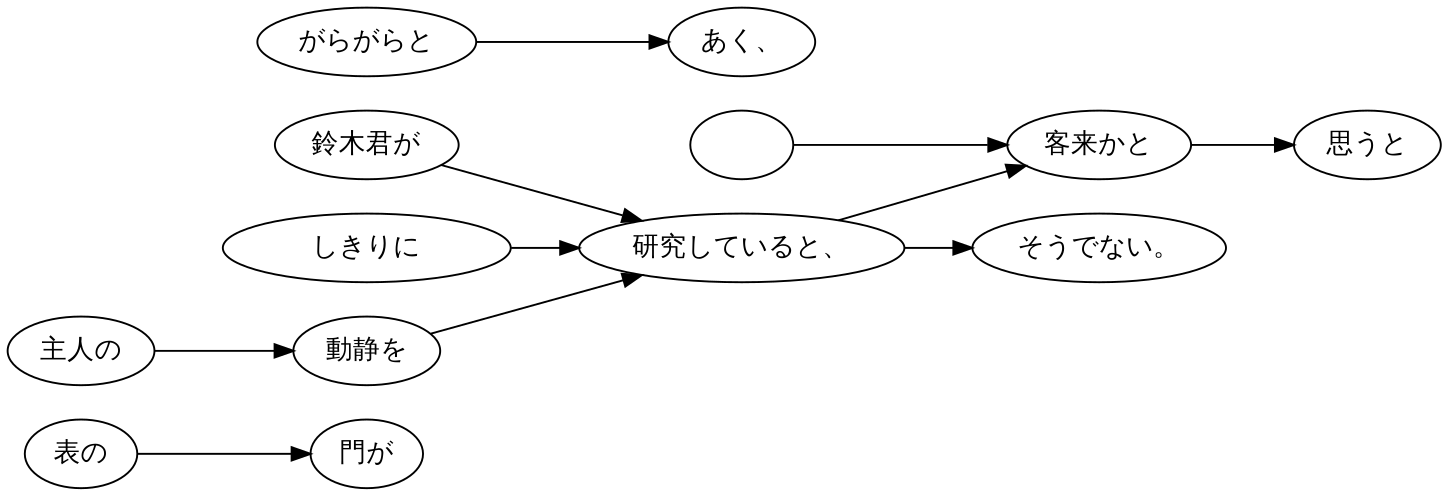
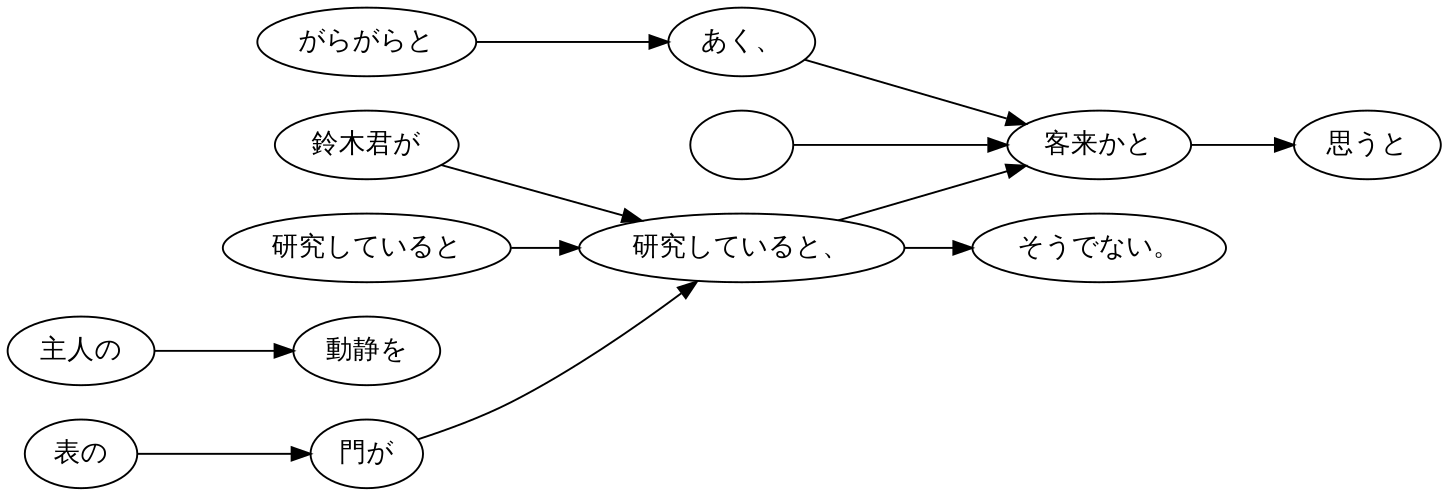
none -> (906, 89)
(367, 248) -> (367, 248)
(527, 307) -> (556, 378)
